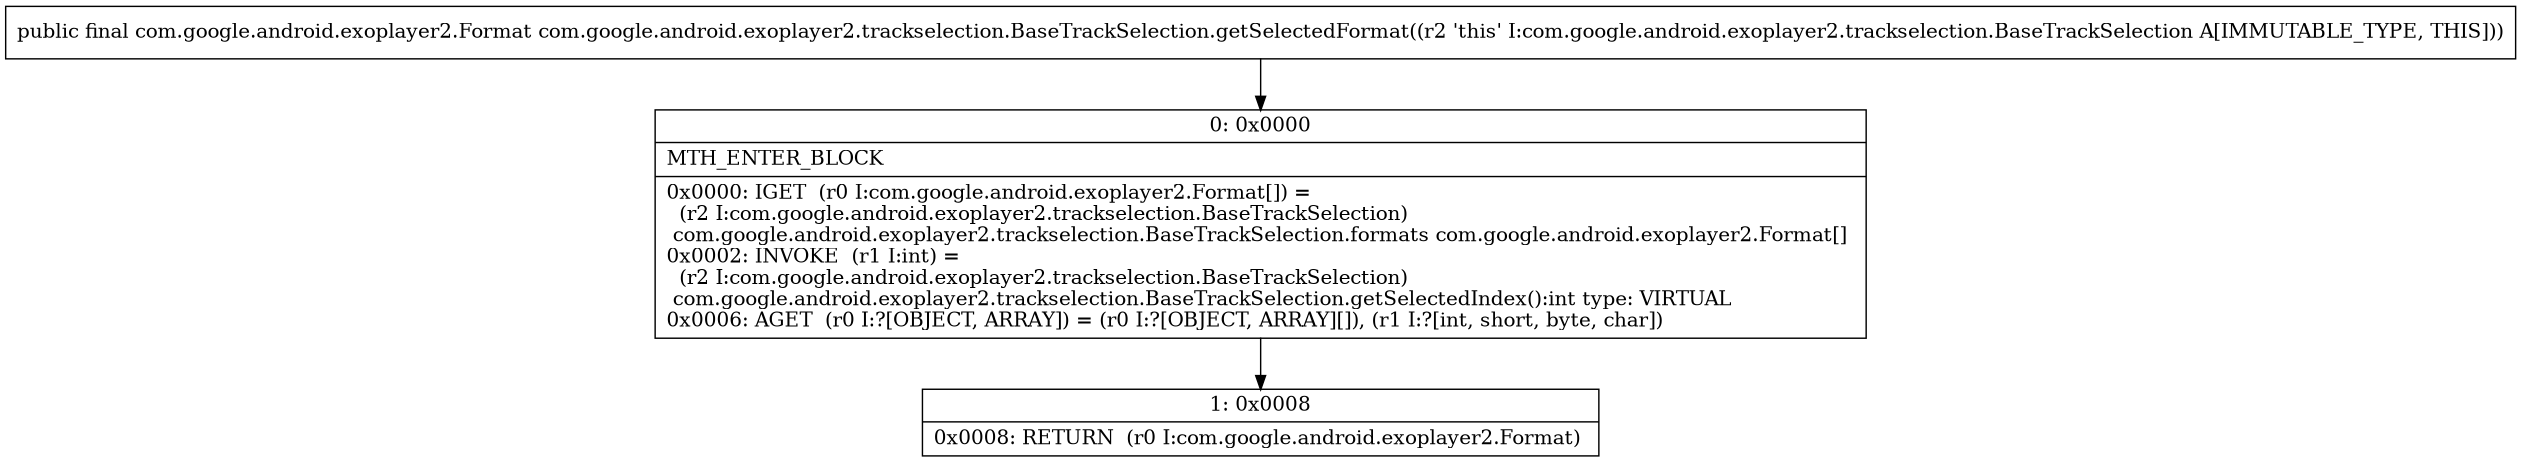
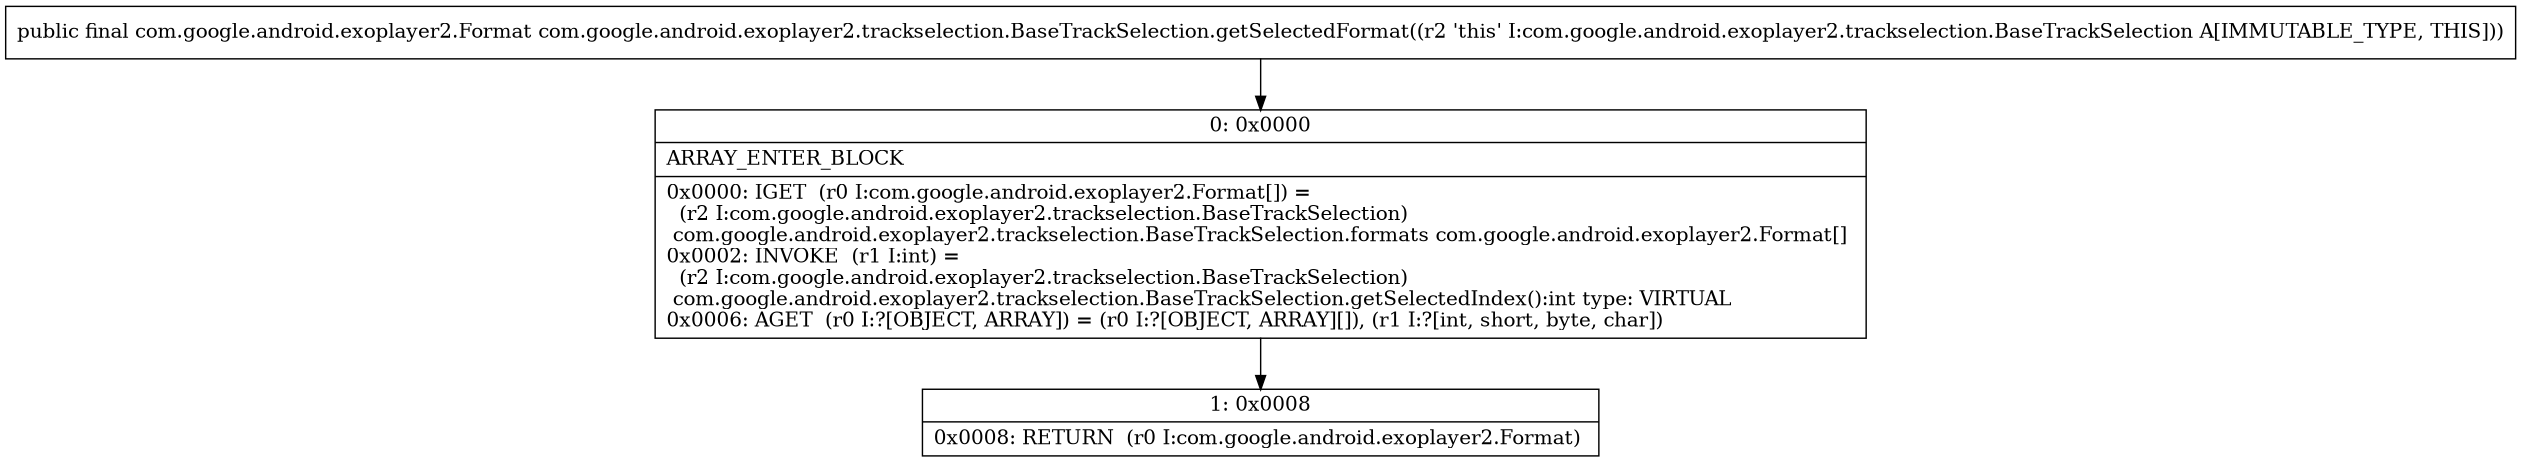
(776, 159) -> (786, 159)
